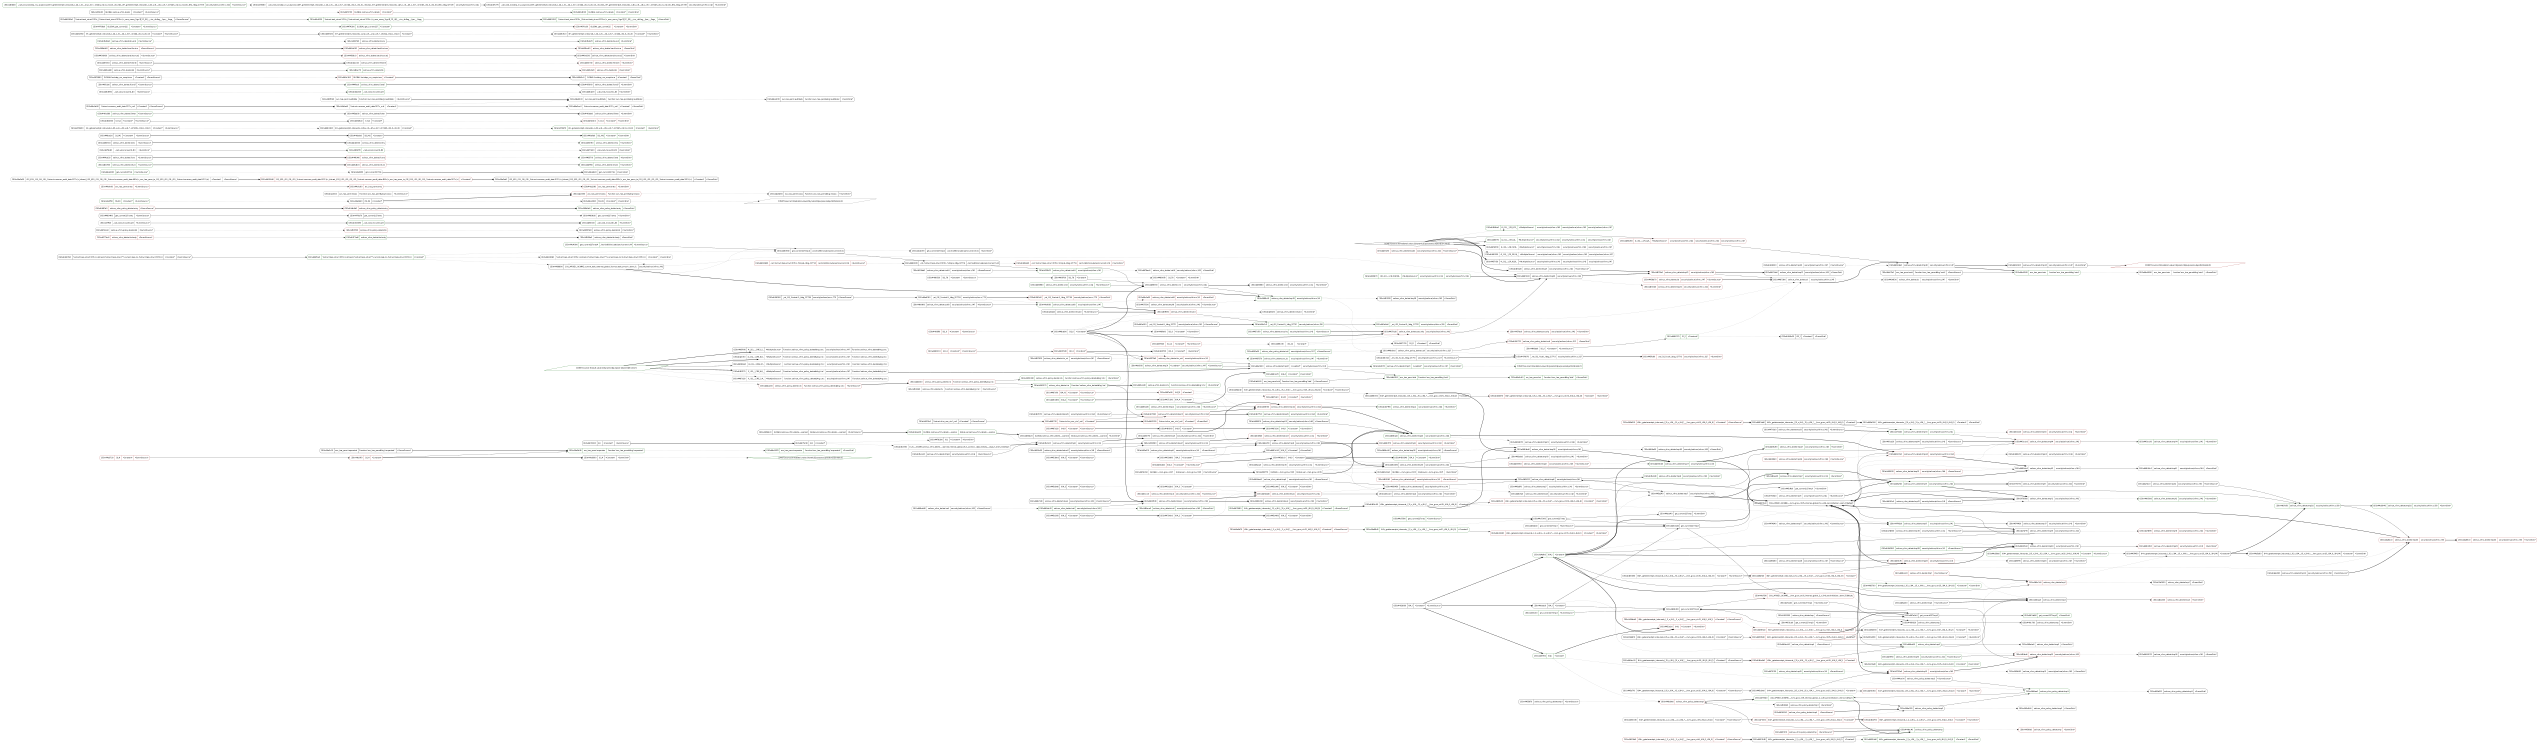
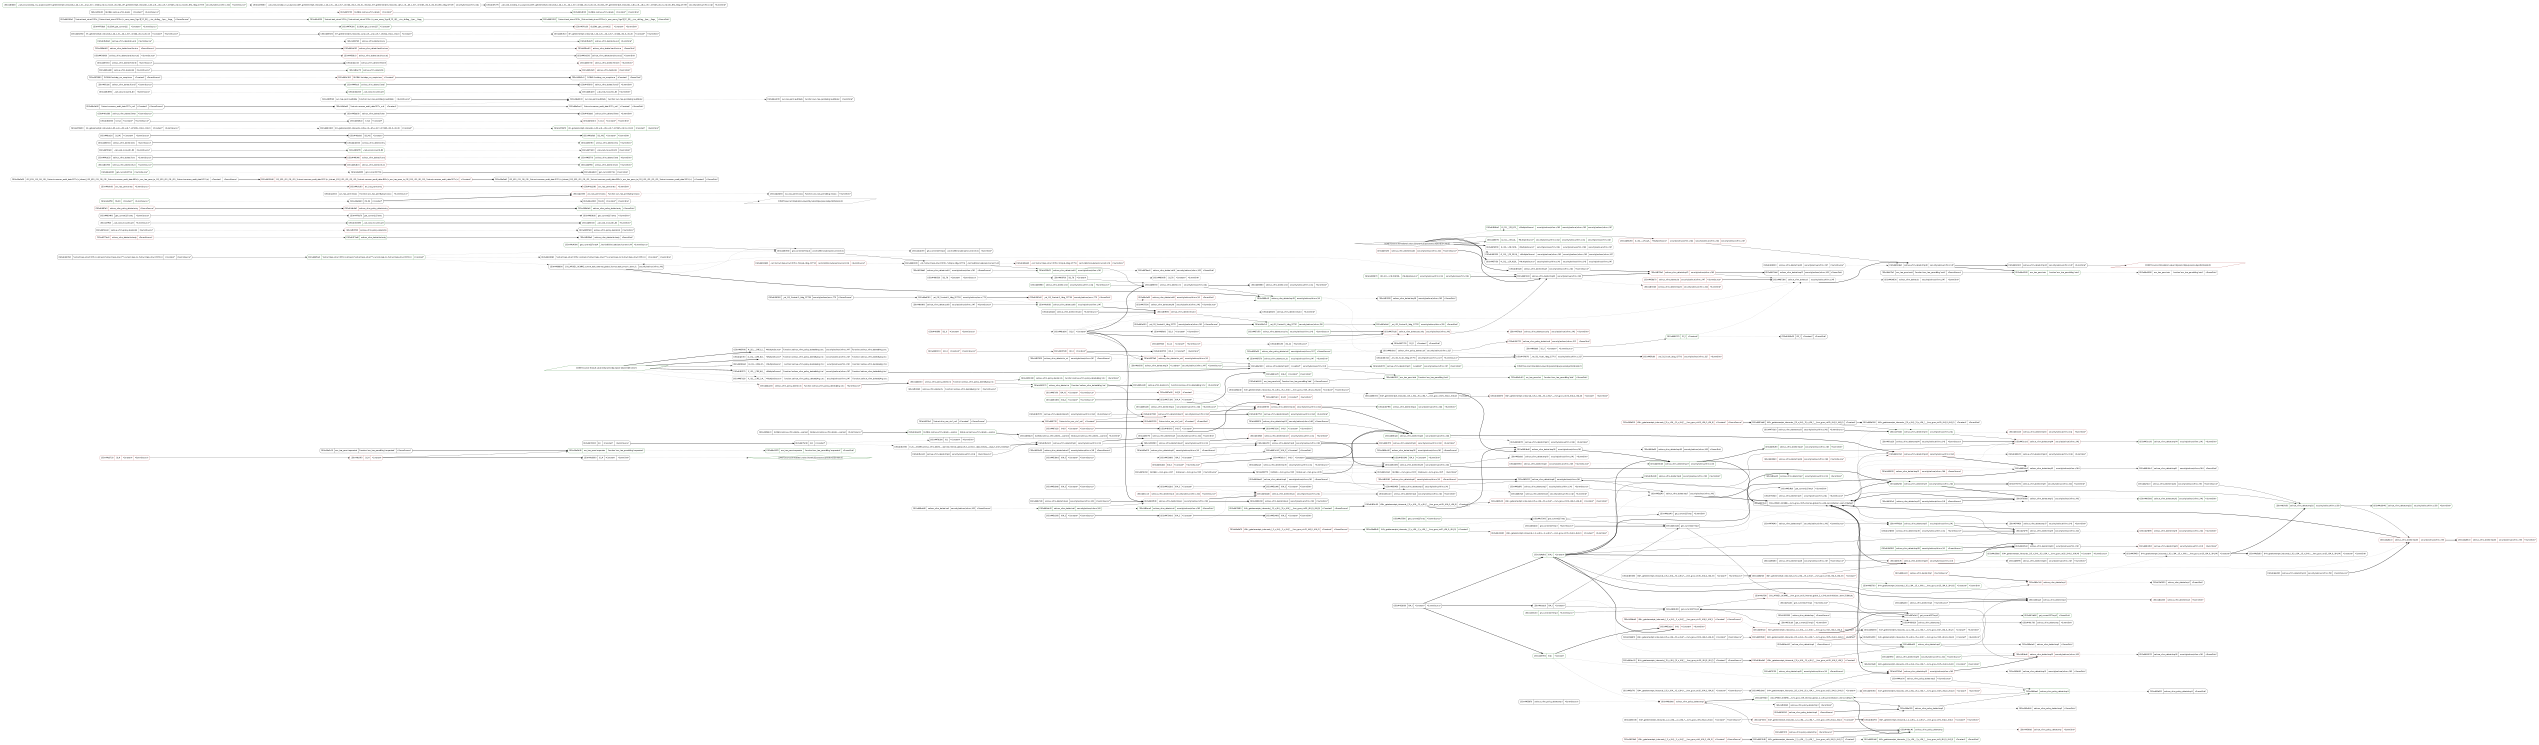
(144, 150) -> (143, 150)
(1302, 344) -> (1300, 344)
